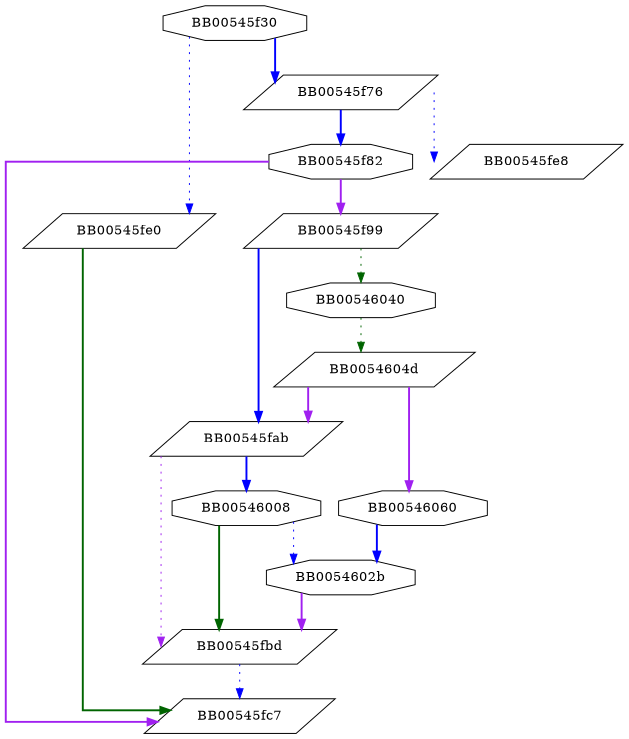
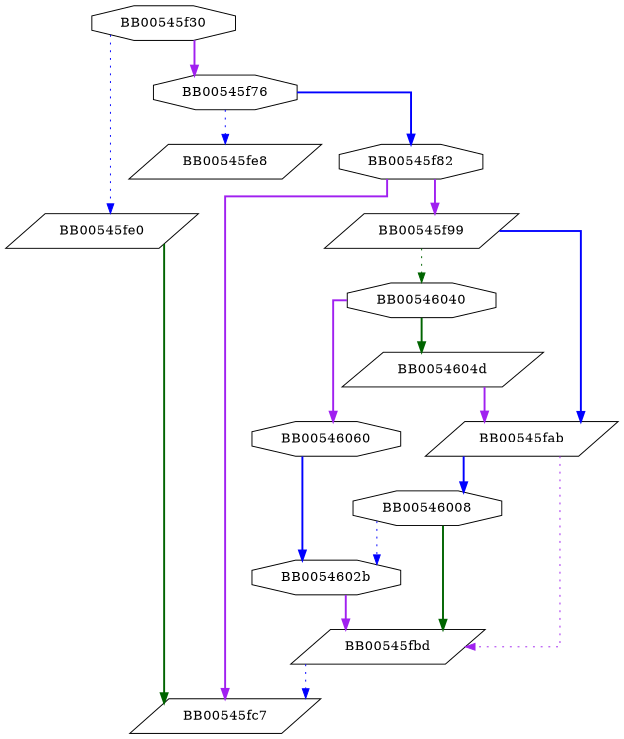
(275, 55) -> (194, 53)
(341, 92) -> (225, 92)
(361, 330) -> (422, 330)
(409, 434) -> (333, 349)
